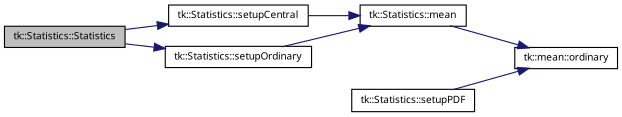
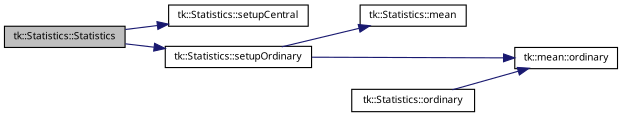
(328, 16) -> none
(484, 35) -> (408, 58)
(413, 100) -> (413, 100)
